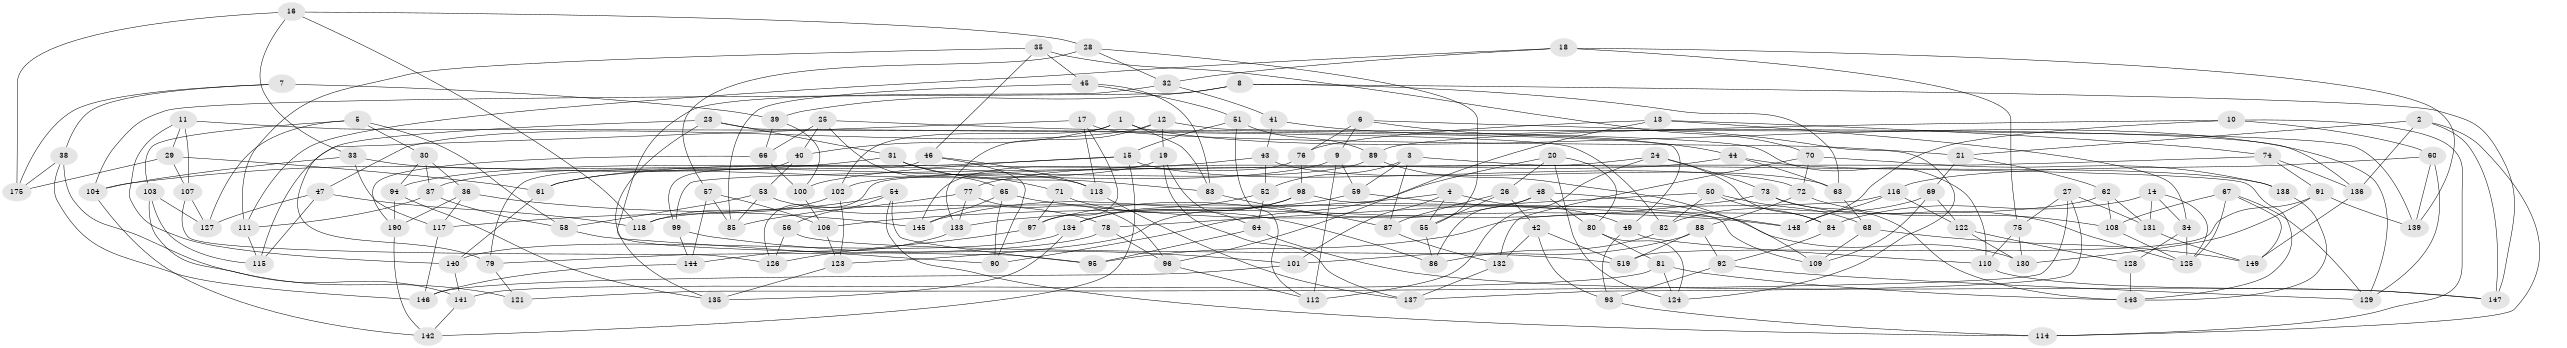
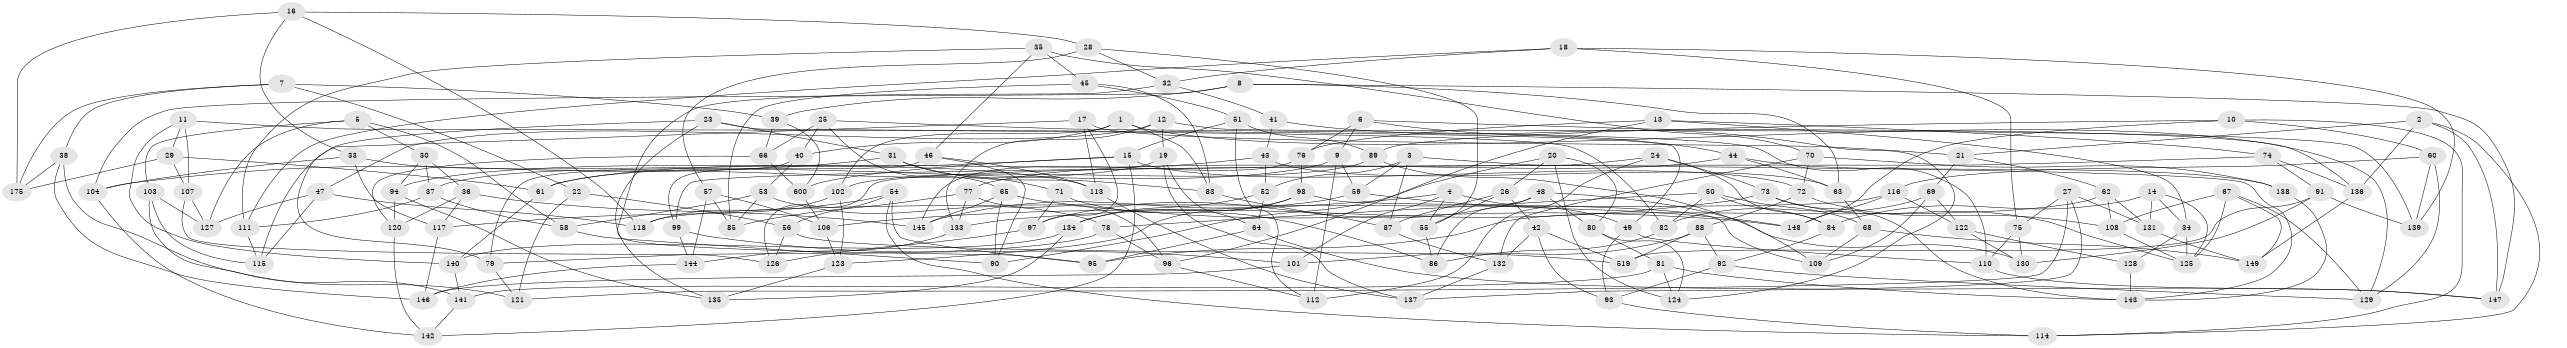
none -> (577, 192)
(801, 192) -> (801, 192)
(395, 228) -> (395, 228)
